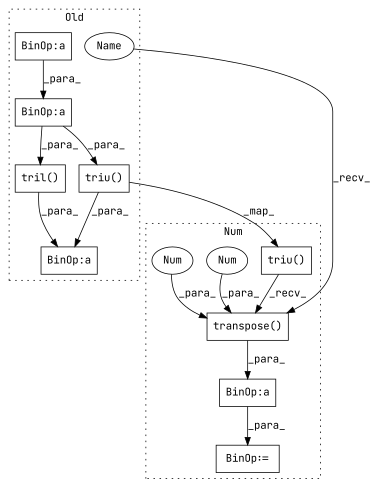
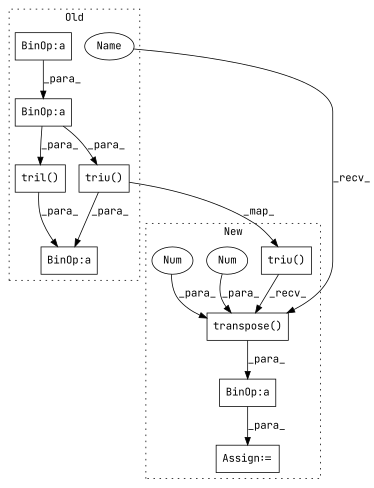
(233, 232) -> (233, 232)
(248, 459) -> (248, 459)
